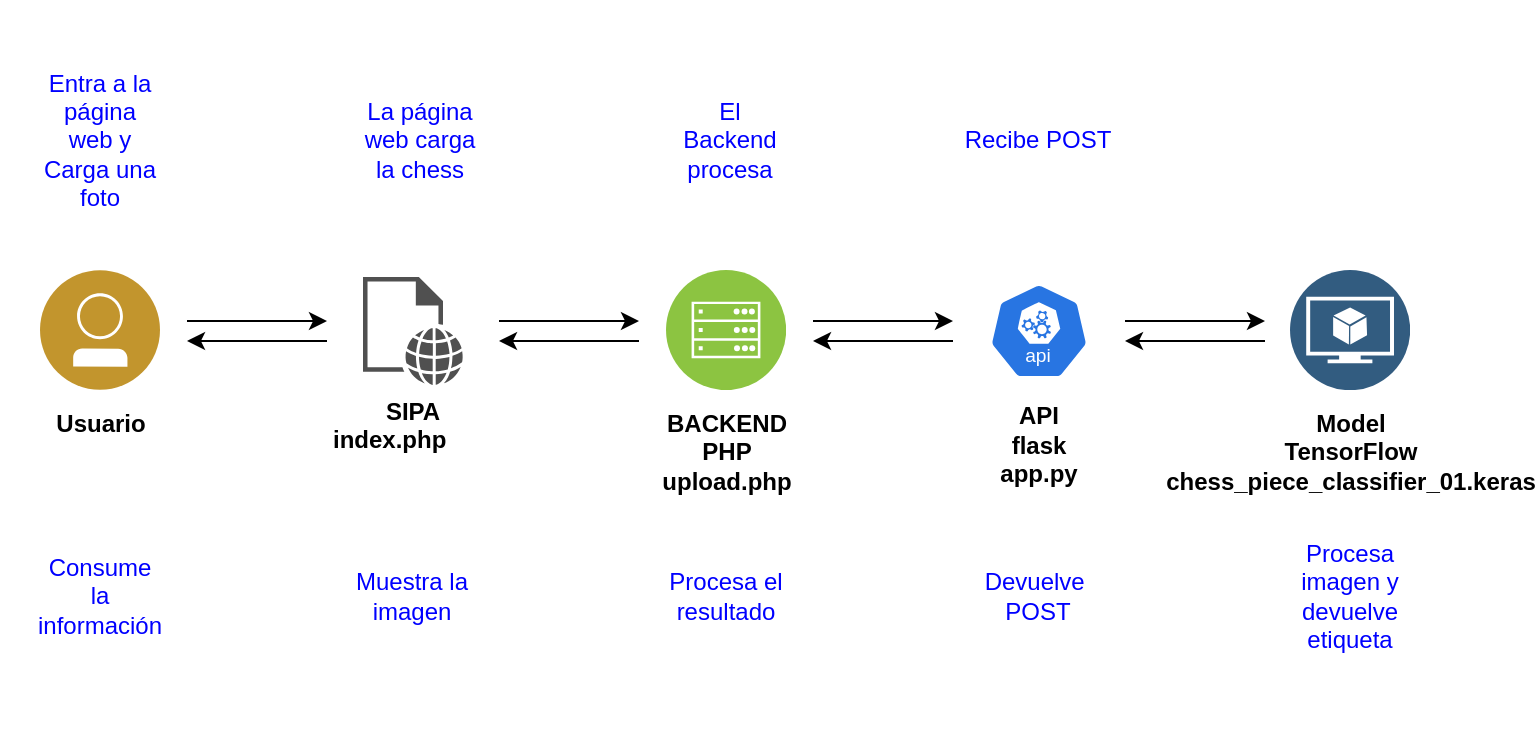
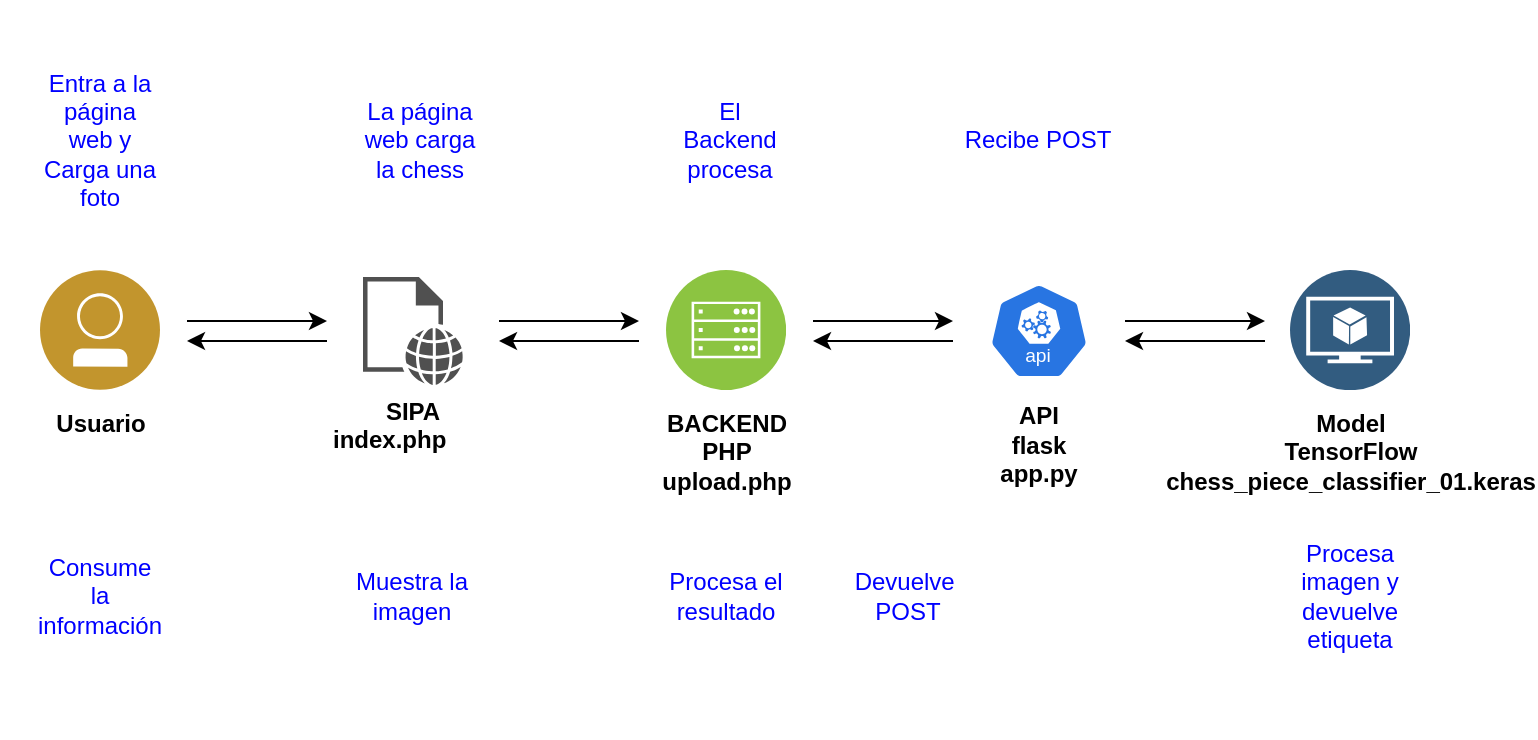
(1039, 597) -> (909, 597)
